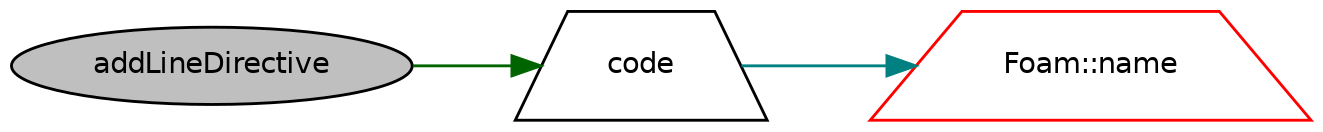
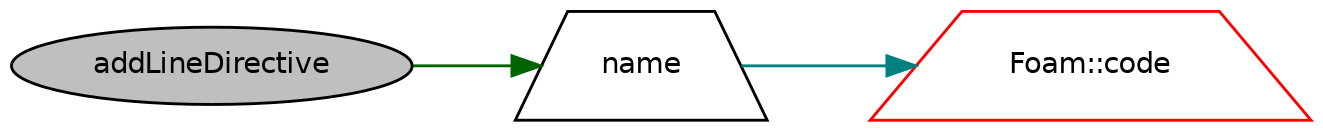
(641, 66) -> (641, 66)
(1091, 66) -> (1091, 66)
